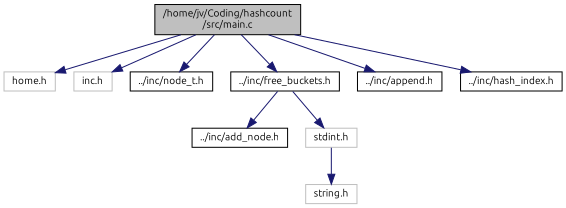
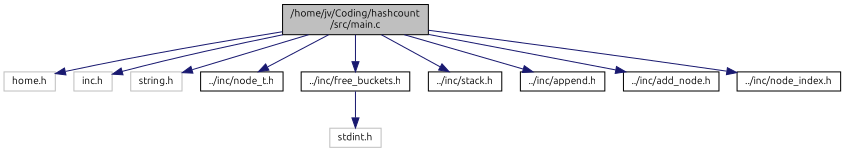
none -> (465, 81)
(511, 81) -> (789, 81)
(266, 106) -> (522, 52)
(331, 161) -> (250, 52)
